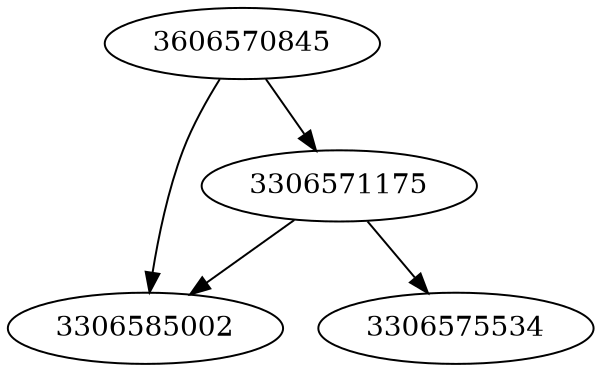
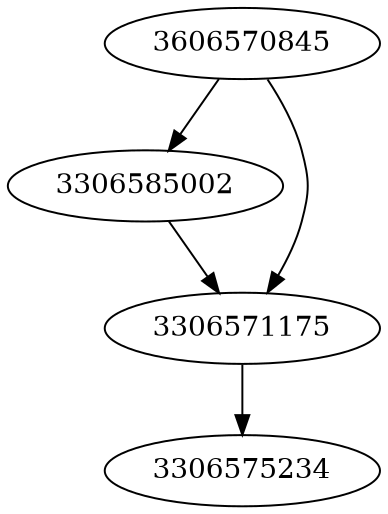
(250, 251) -> (188, 249)
(456, 328) -> (242, 471)
